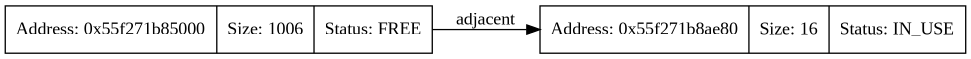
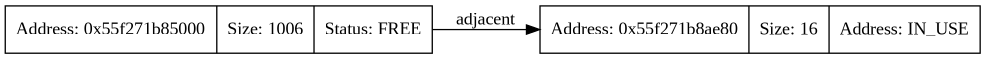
(897, 29) -> (905, 29)
